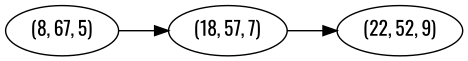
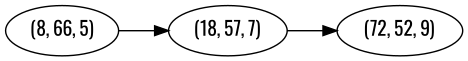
(62, 31) -> (62, 31)
(400, 31) -> (400, 31)
